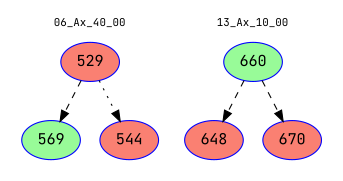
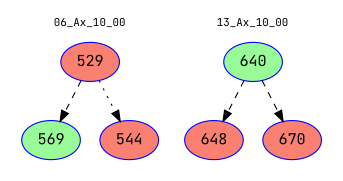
(90, 23) -> (90, 23)
(253, 62) -> (253, 62)
